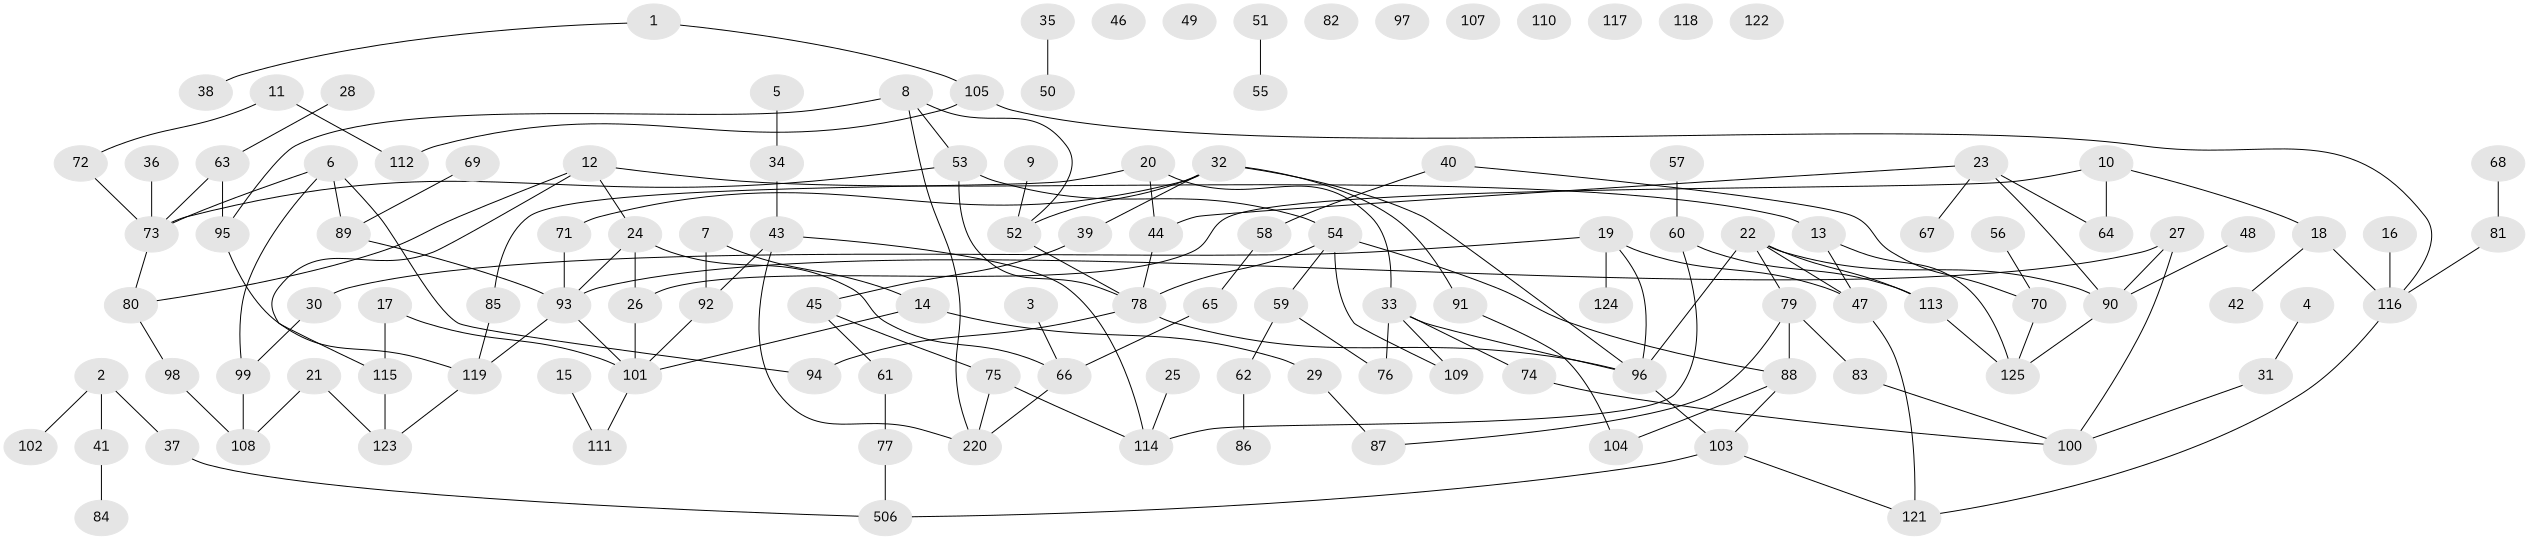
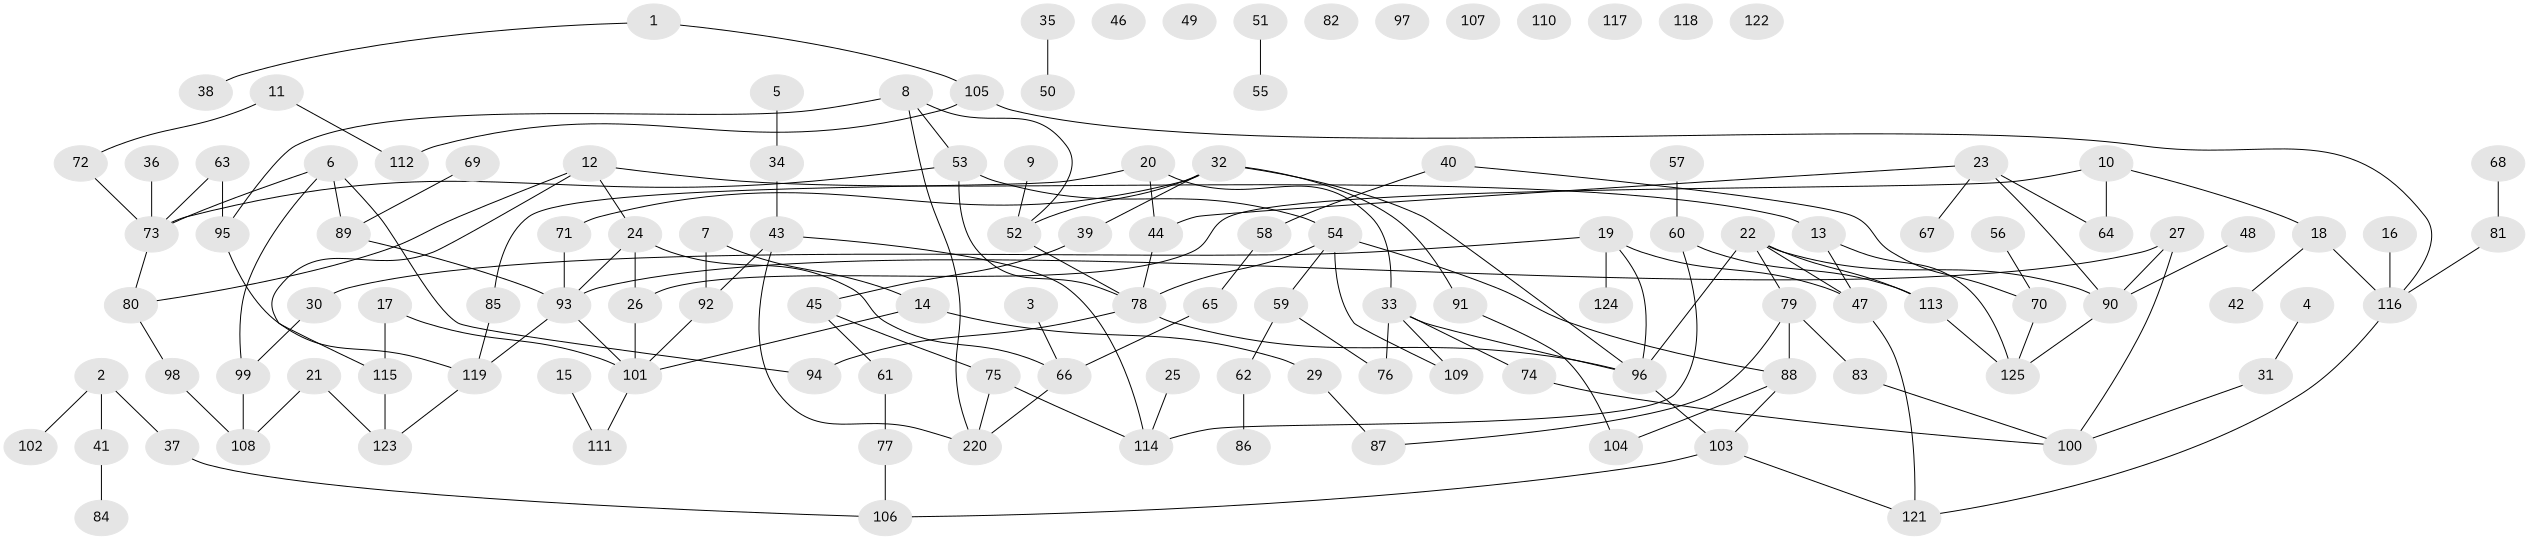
(348, 93) -> none
(885, 518) -> (885, 518)
